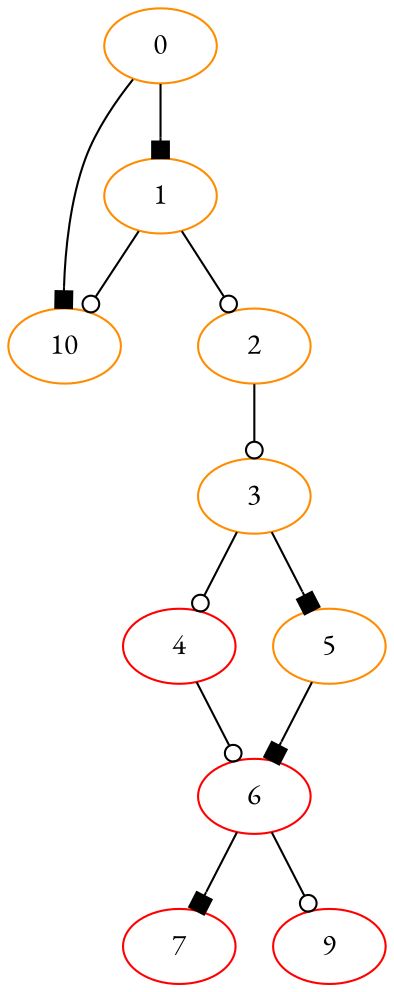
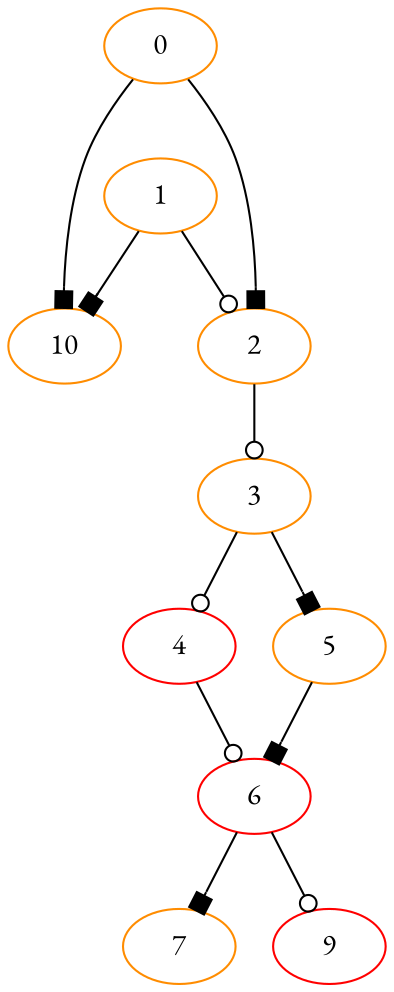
(161, 111) -> (241, 177)
(117, 264) -> (117, 264)
(179, 946) -> (179, 946)
